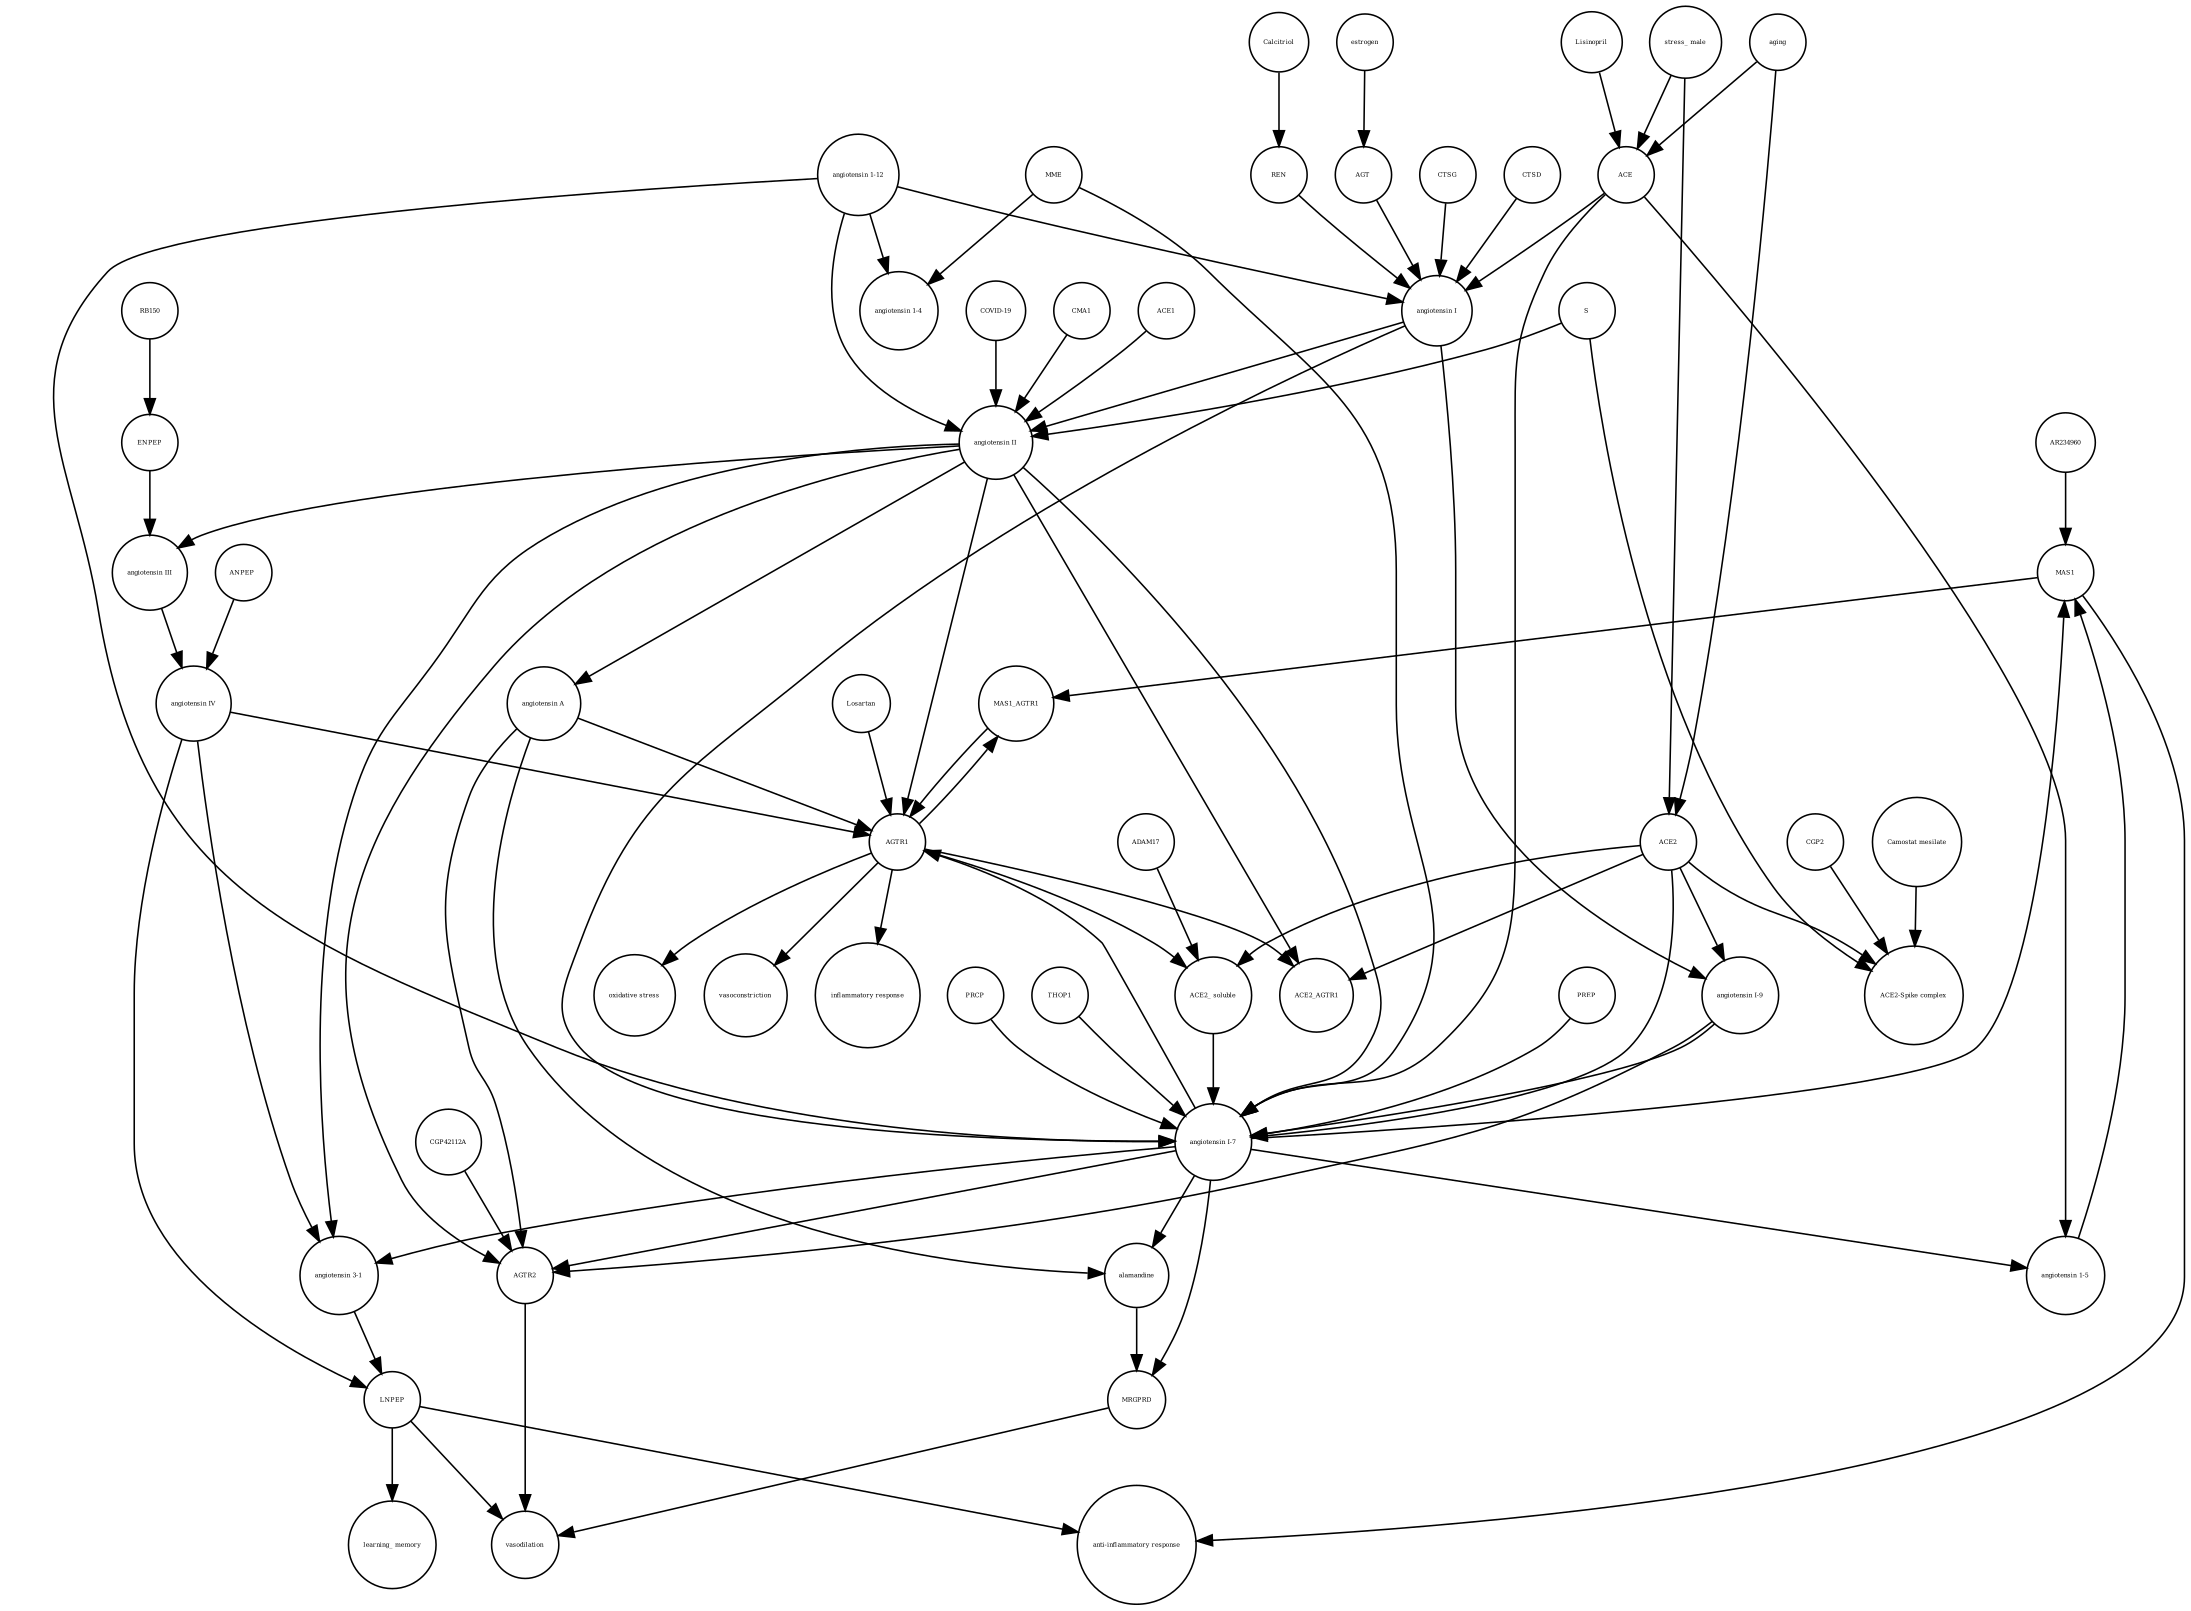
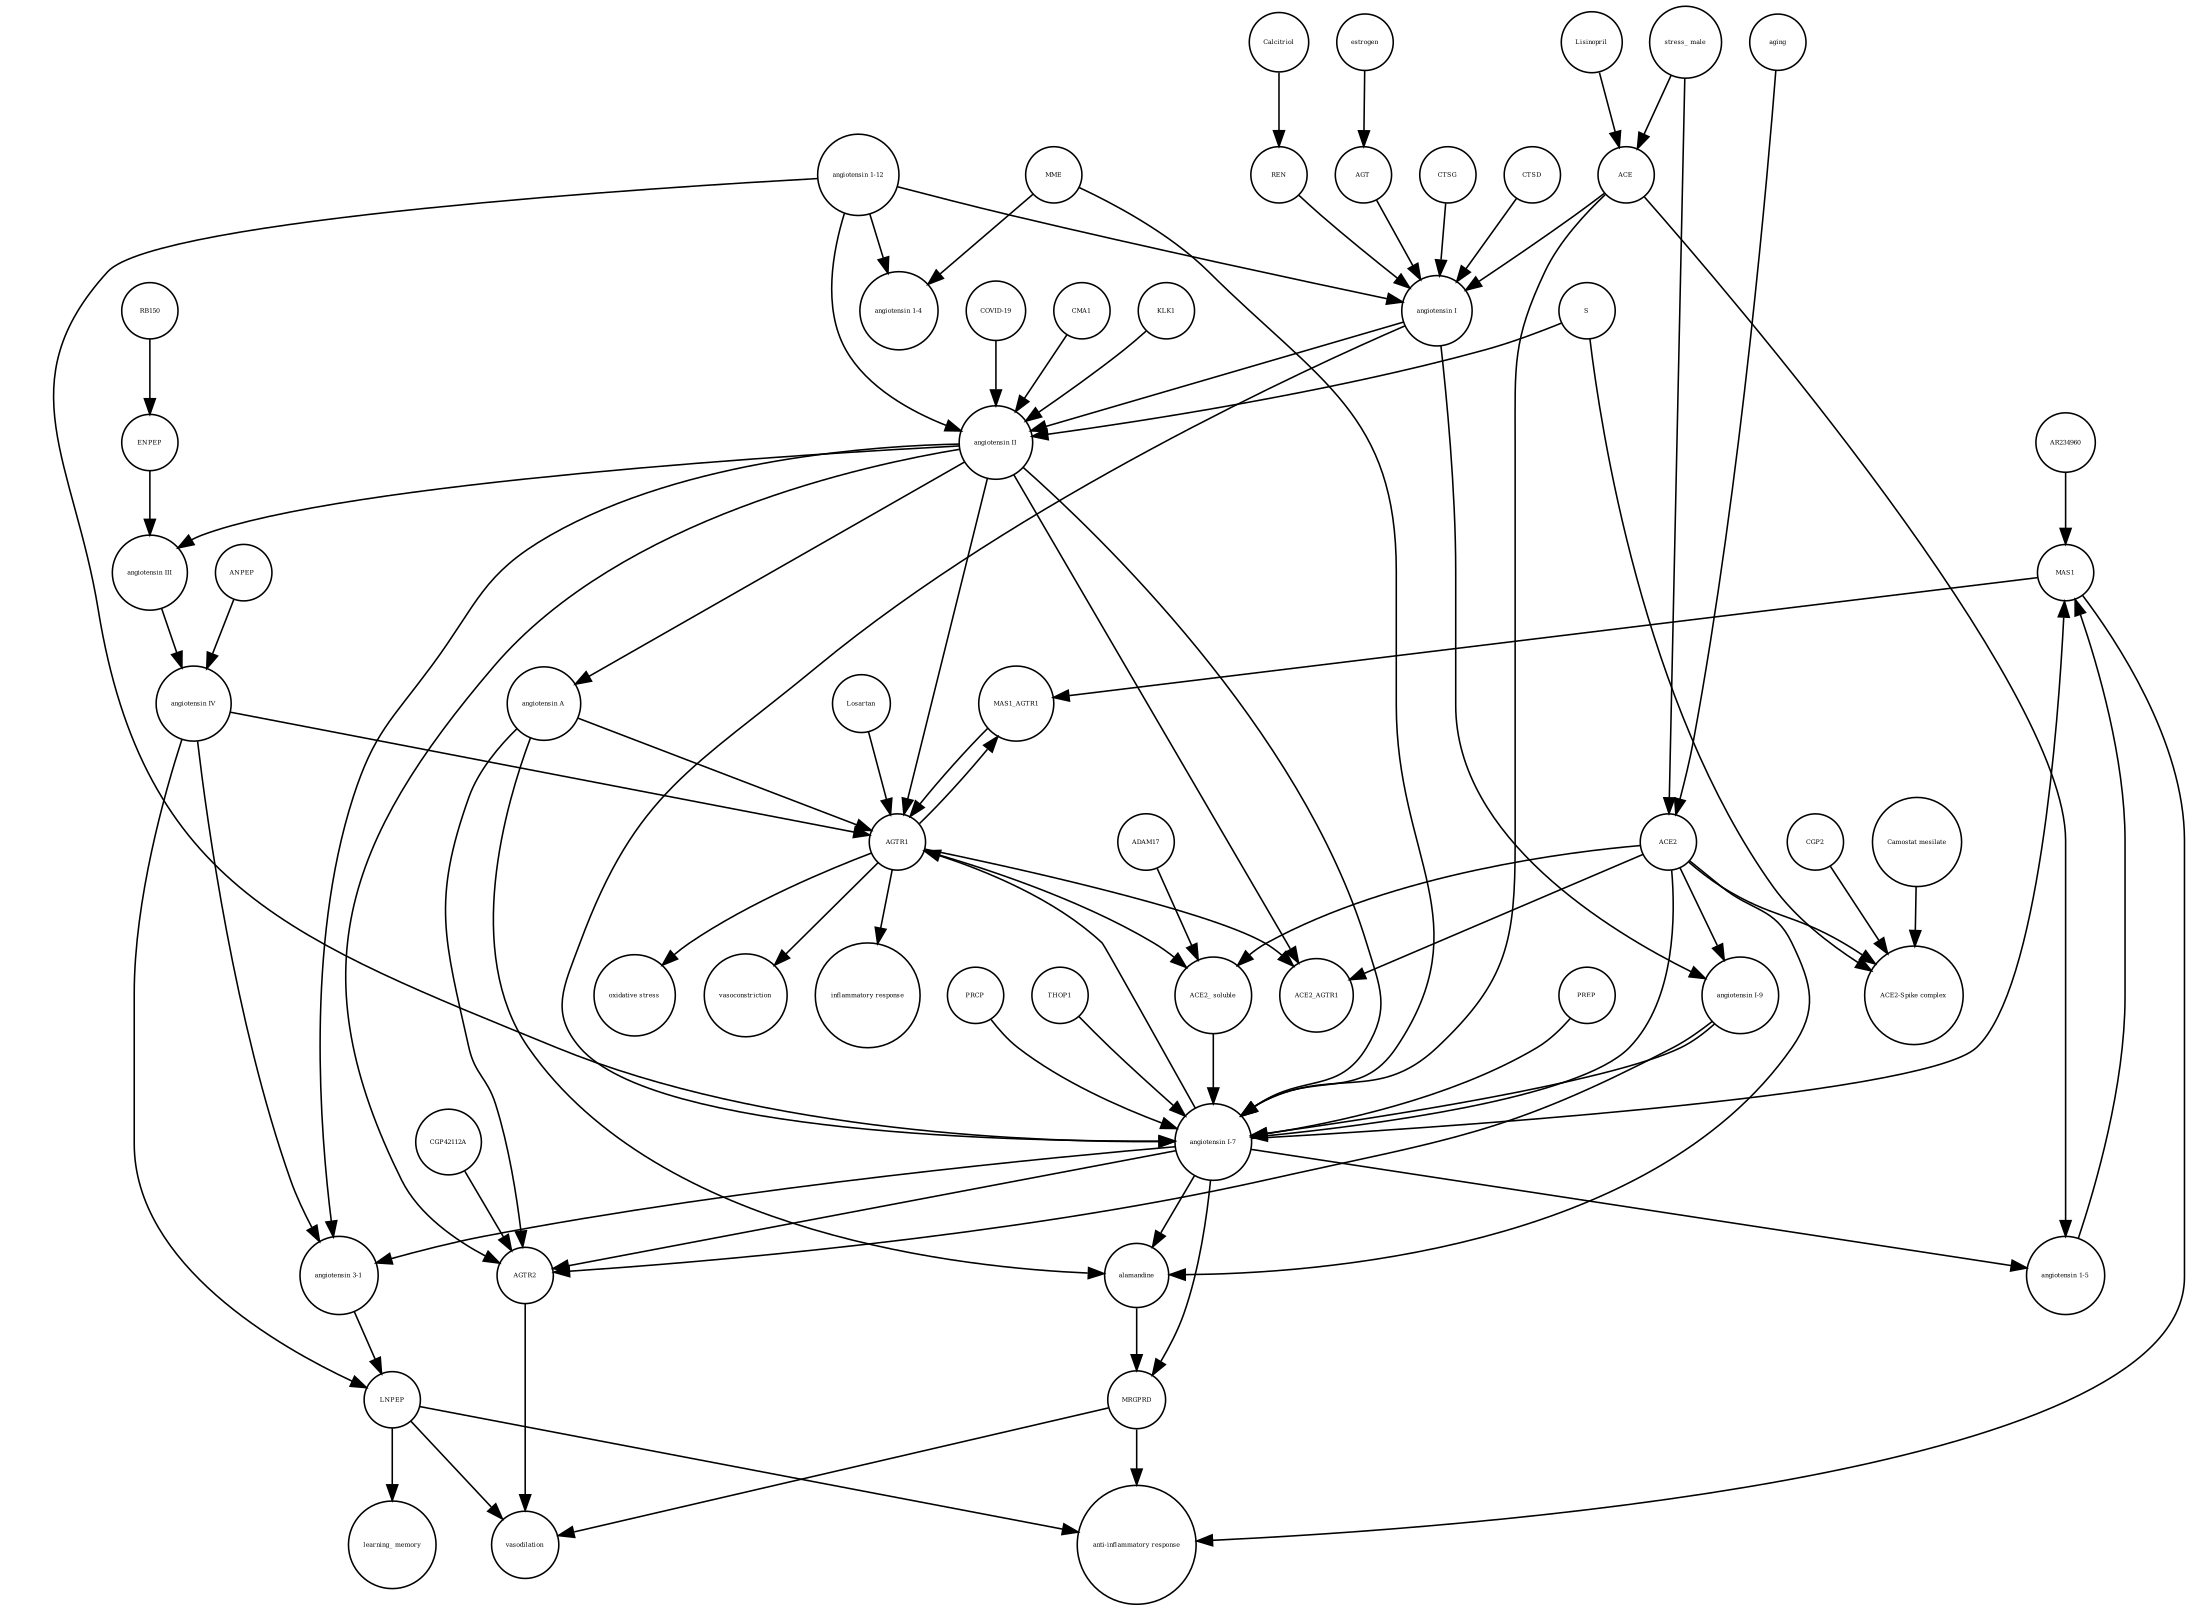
(1708, 103) -> none
(1166, 311) -> (1166, 311)
none -> (1629, 1181)
none -> (1137, 1449)
